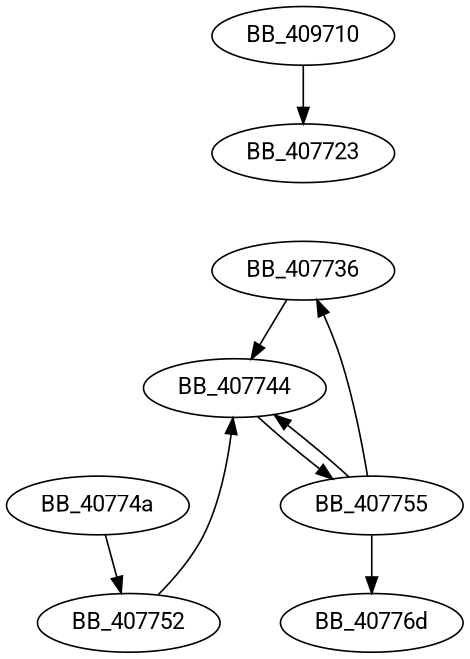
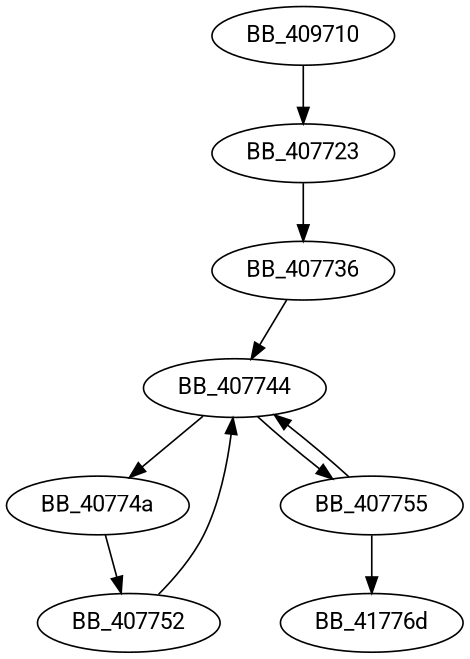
(351, 394) -> (303, 204)
none -> (172, 442)
(372, 623) -> (372, 623)
